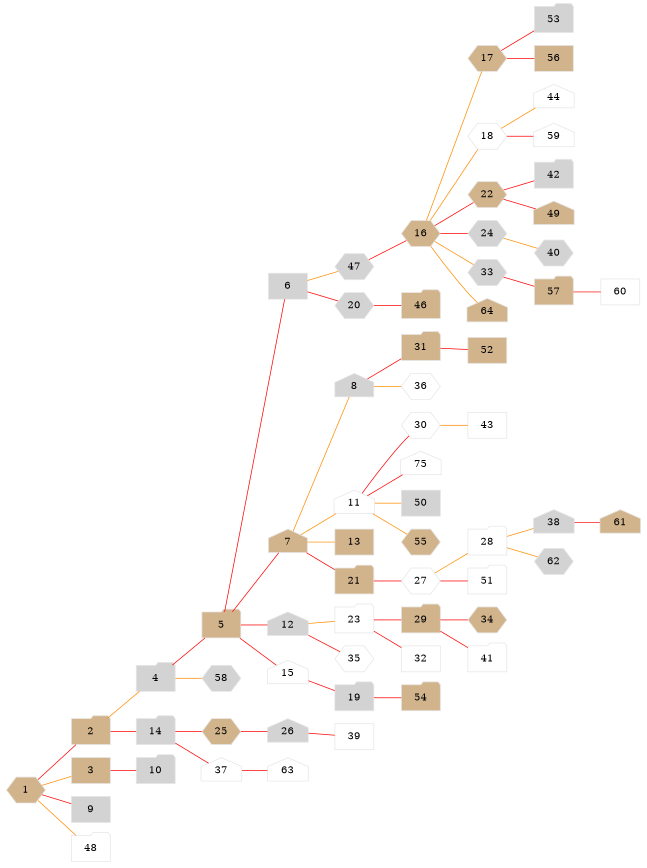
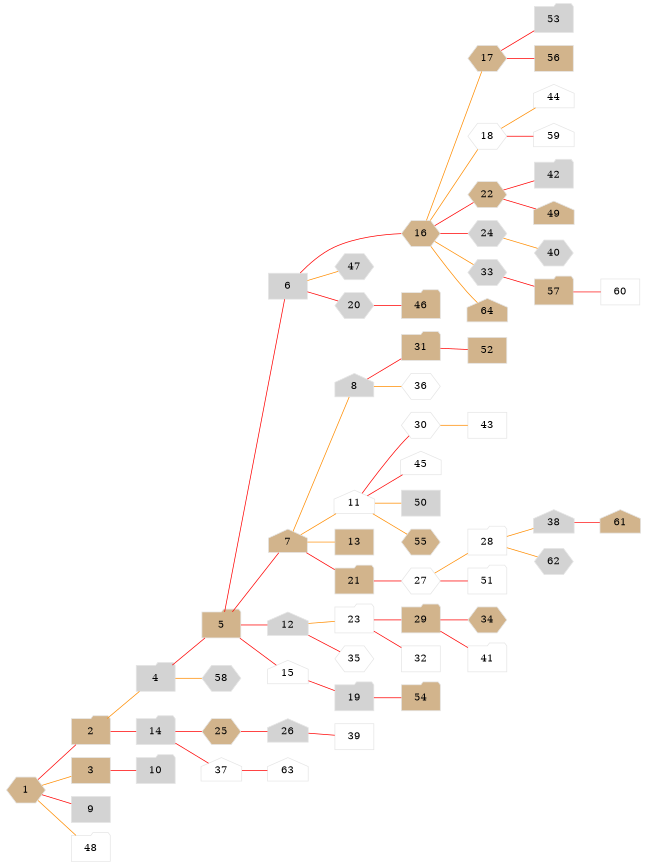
(388, 250) -> (346, 243)
(421, 464) -> (421, 464)
